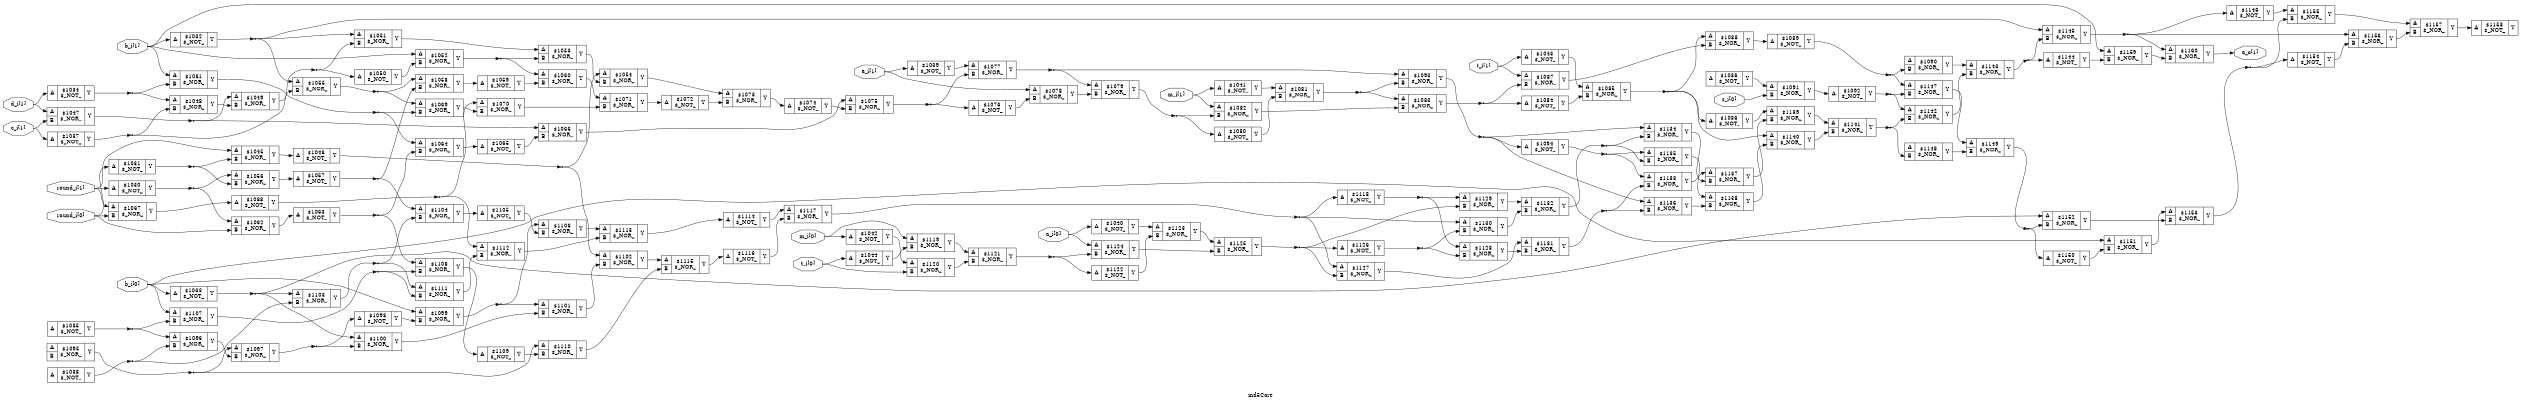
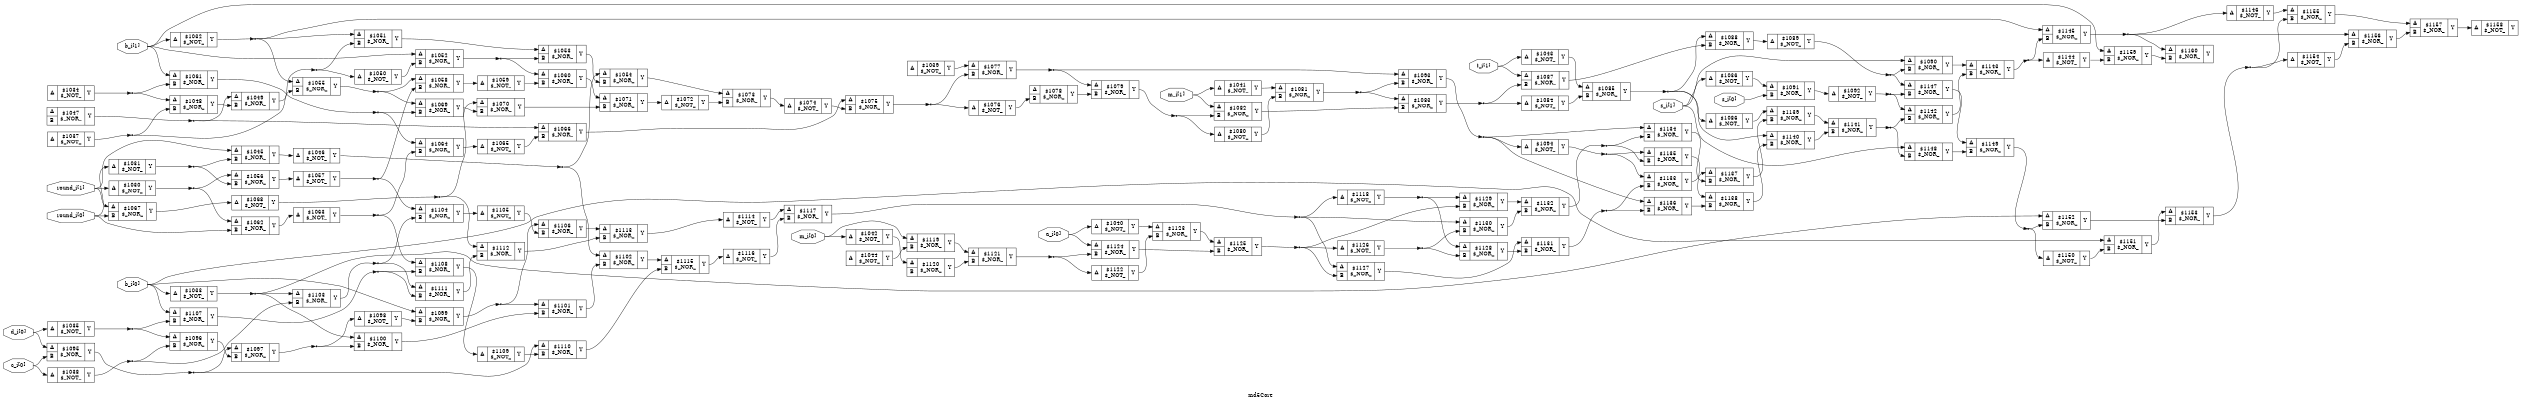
(2250, 53) -> none
(869, 72) -> none
(18, 104) -> none
none -> (1668, 106)
(18, 128) -> none
(808, 264) -> none
none -> (18, 332)
none -> (18, 366)
